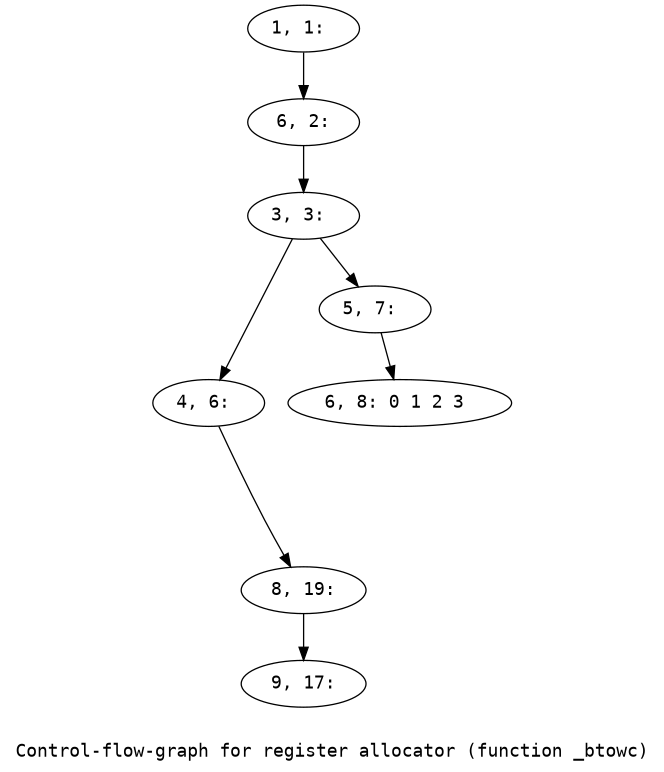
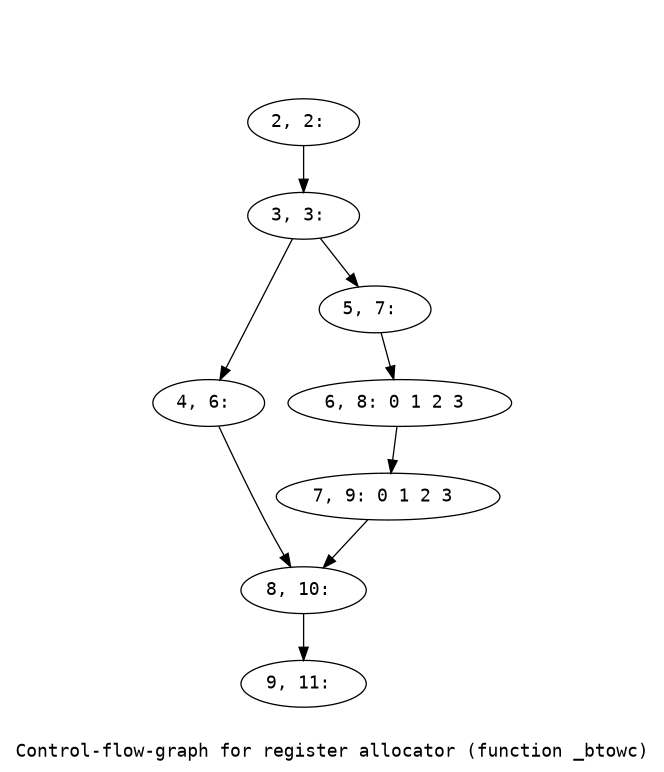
(304, 29) -> none
(304, 122) -> (304, 122)
none -> (388, 497)
(304, 590) -> (304, 590)
(304, 684) -> (304, 684)
